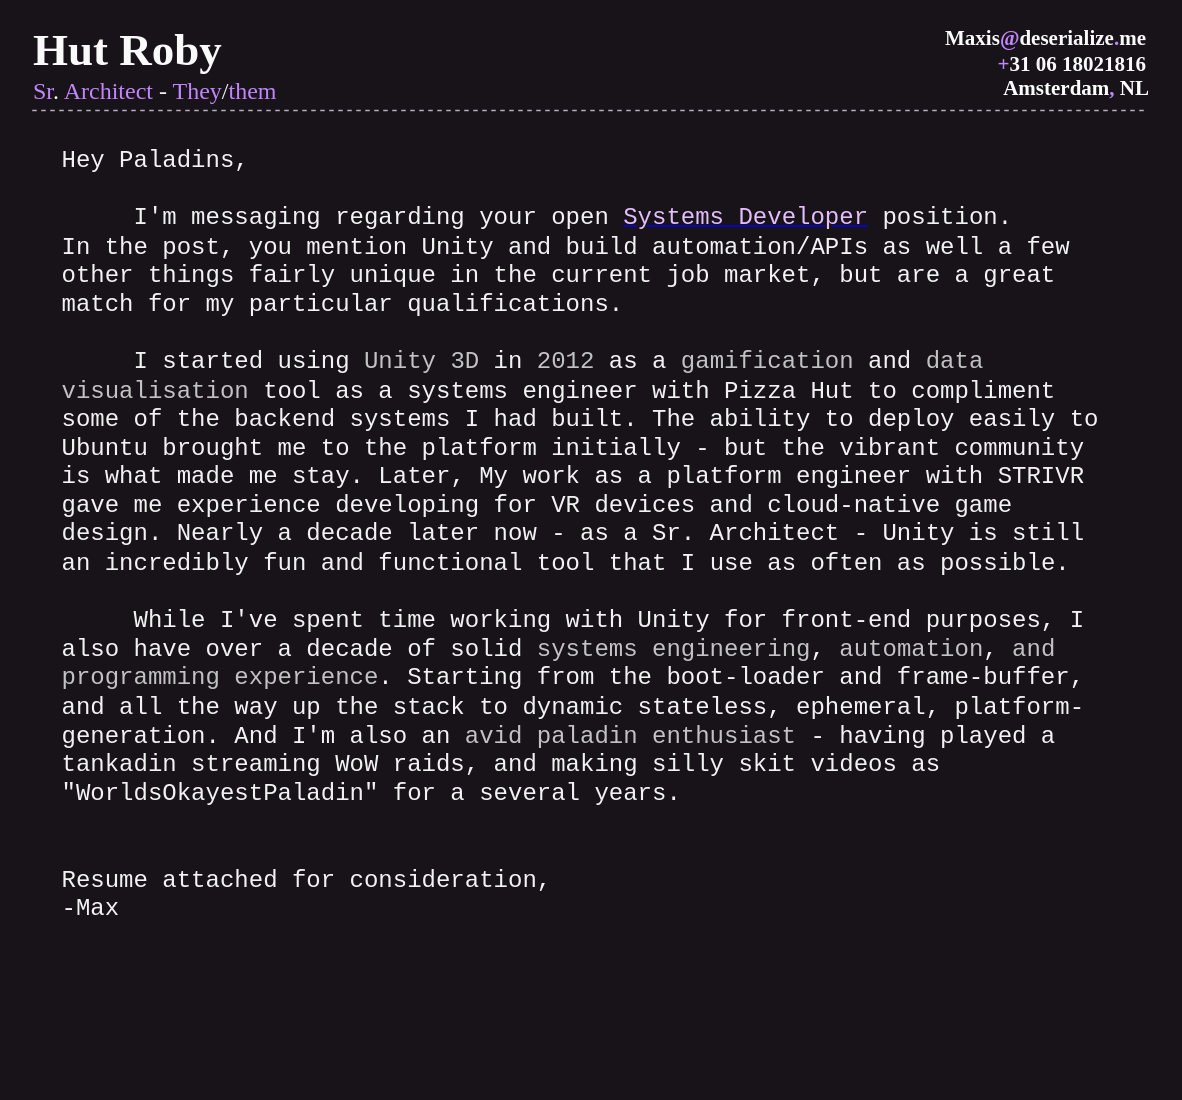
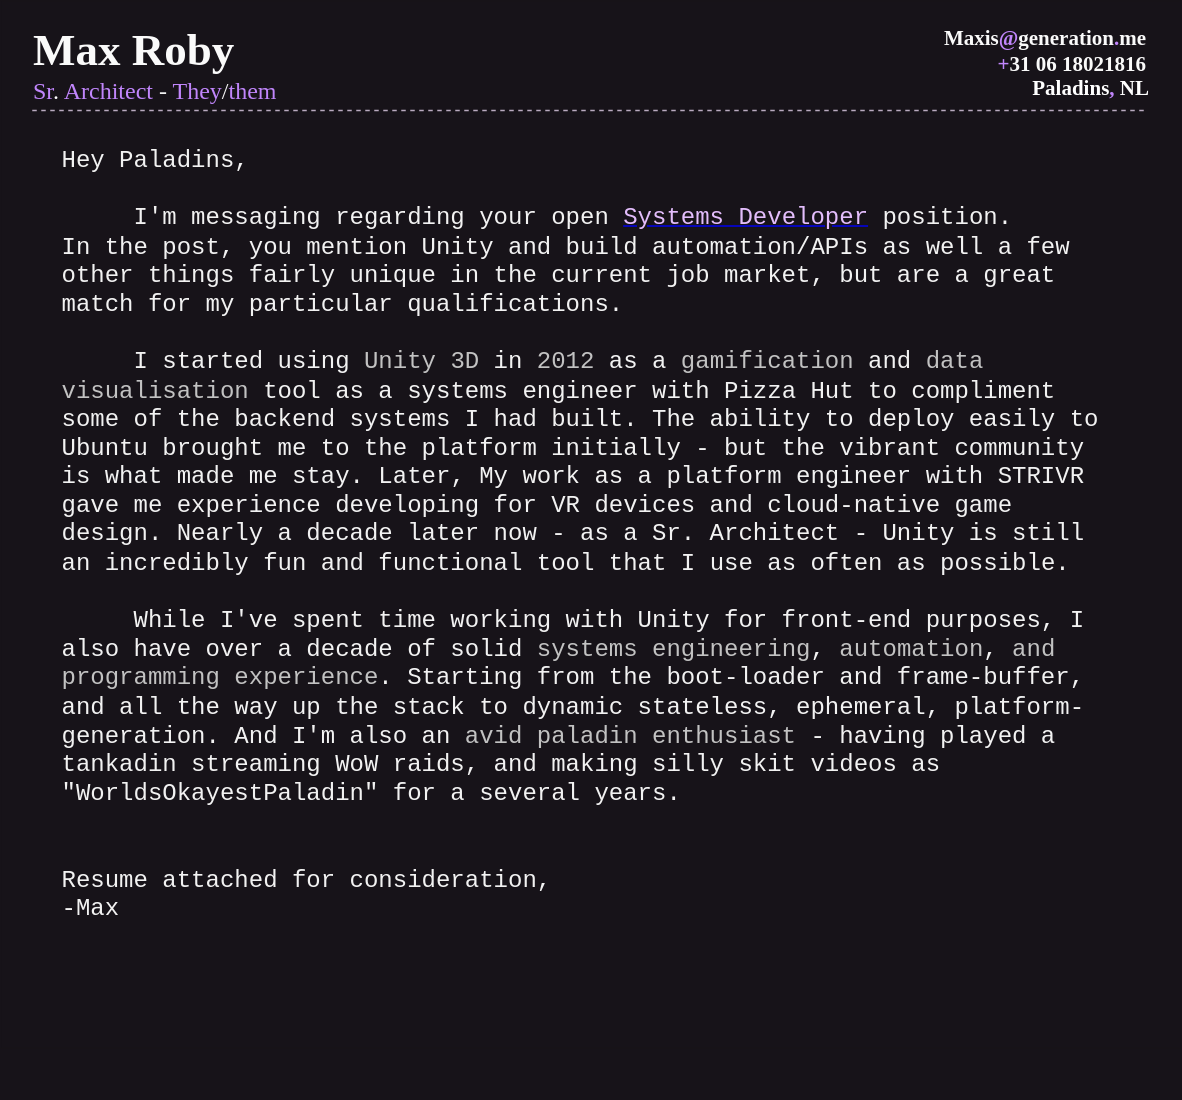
(1053, 40) -> (1053, 40)
(129, 50) -> (129, 50)
(1079, 89) -> (1090, 89)
